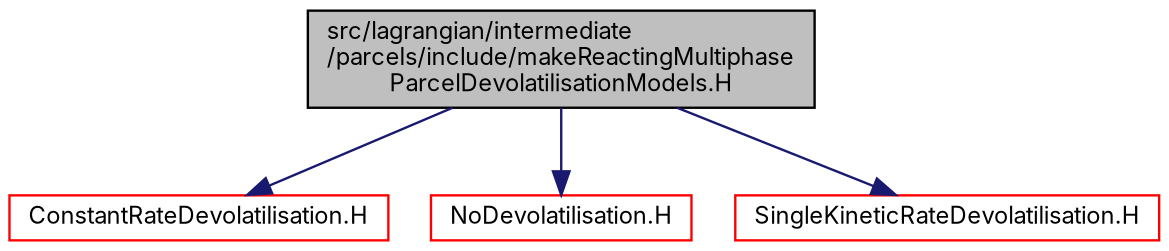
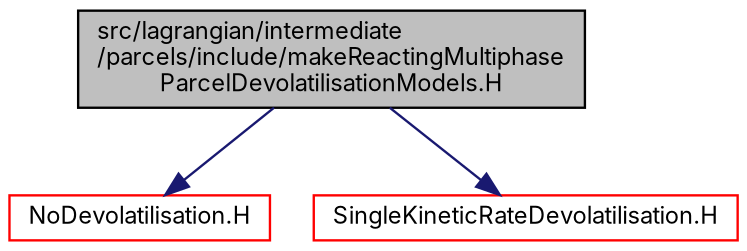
(199, 218) -> none
